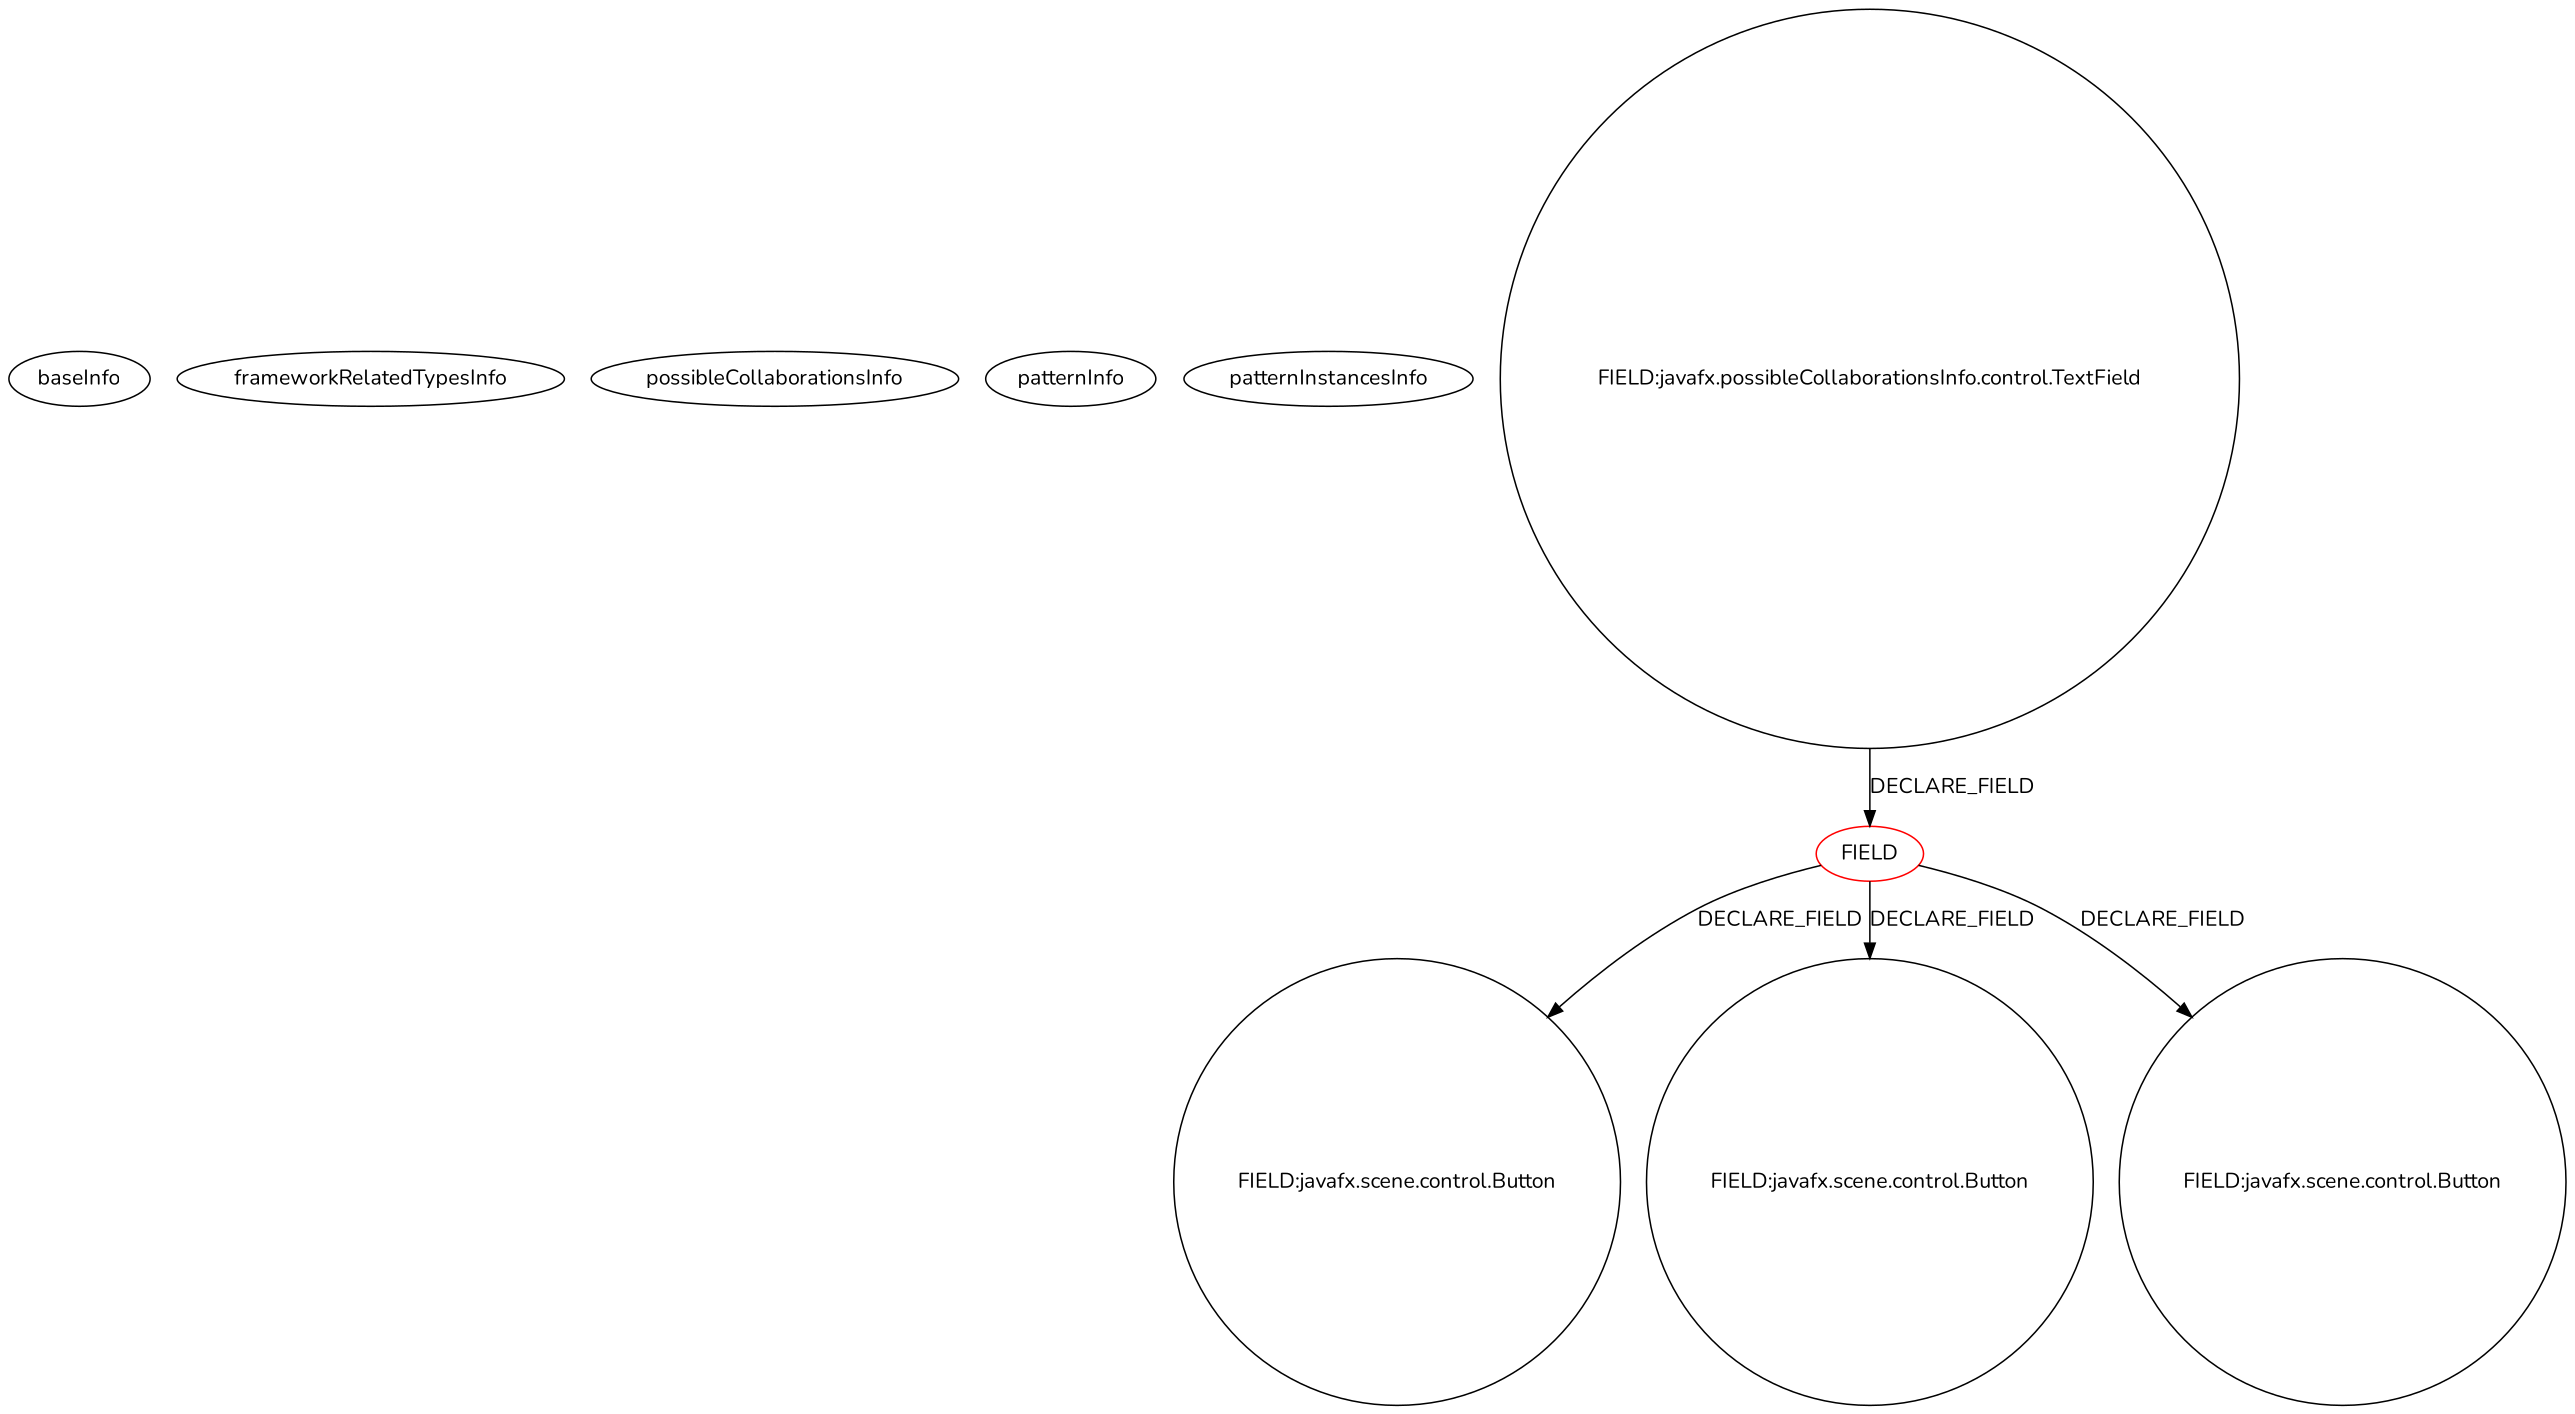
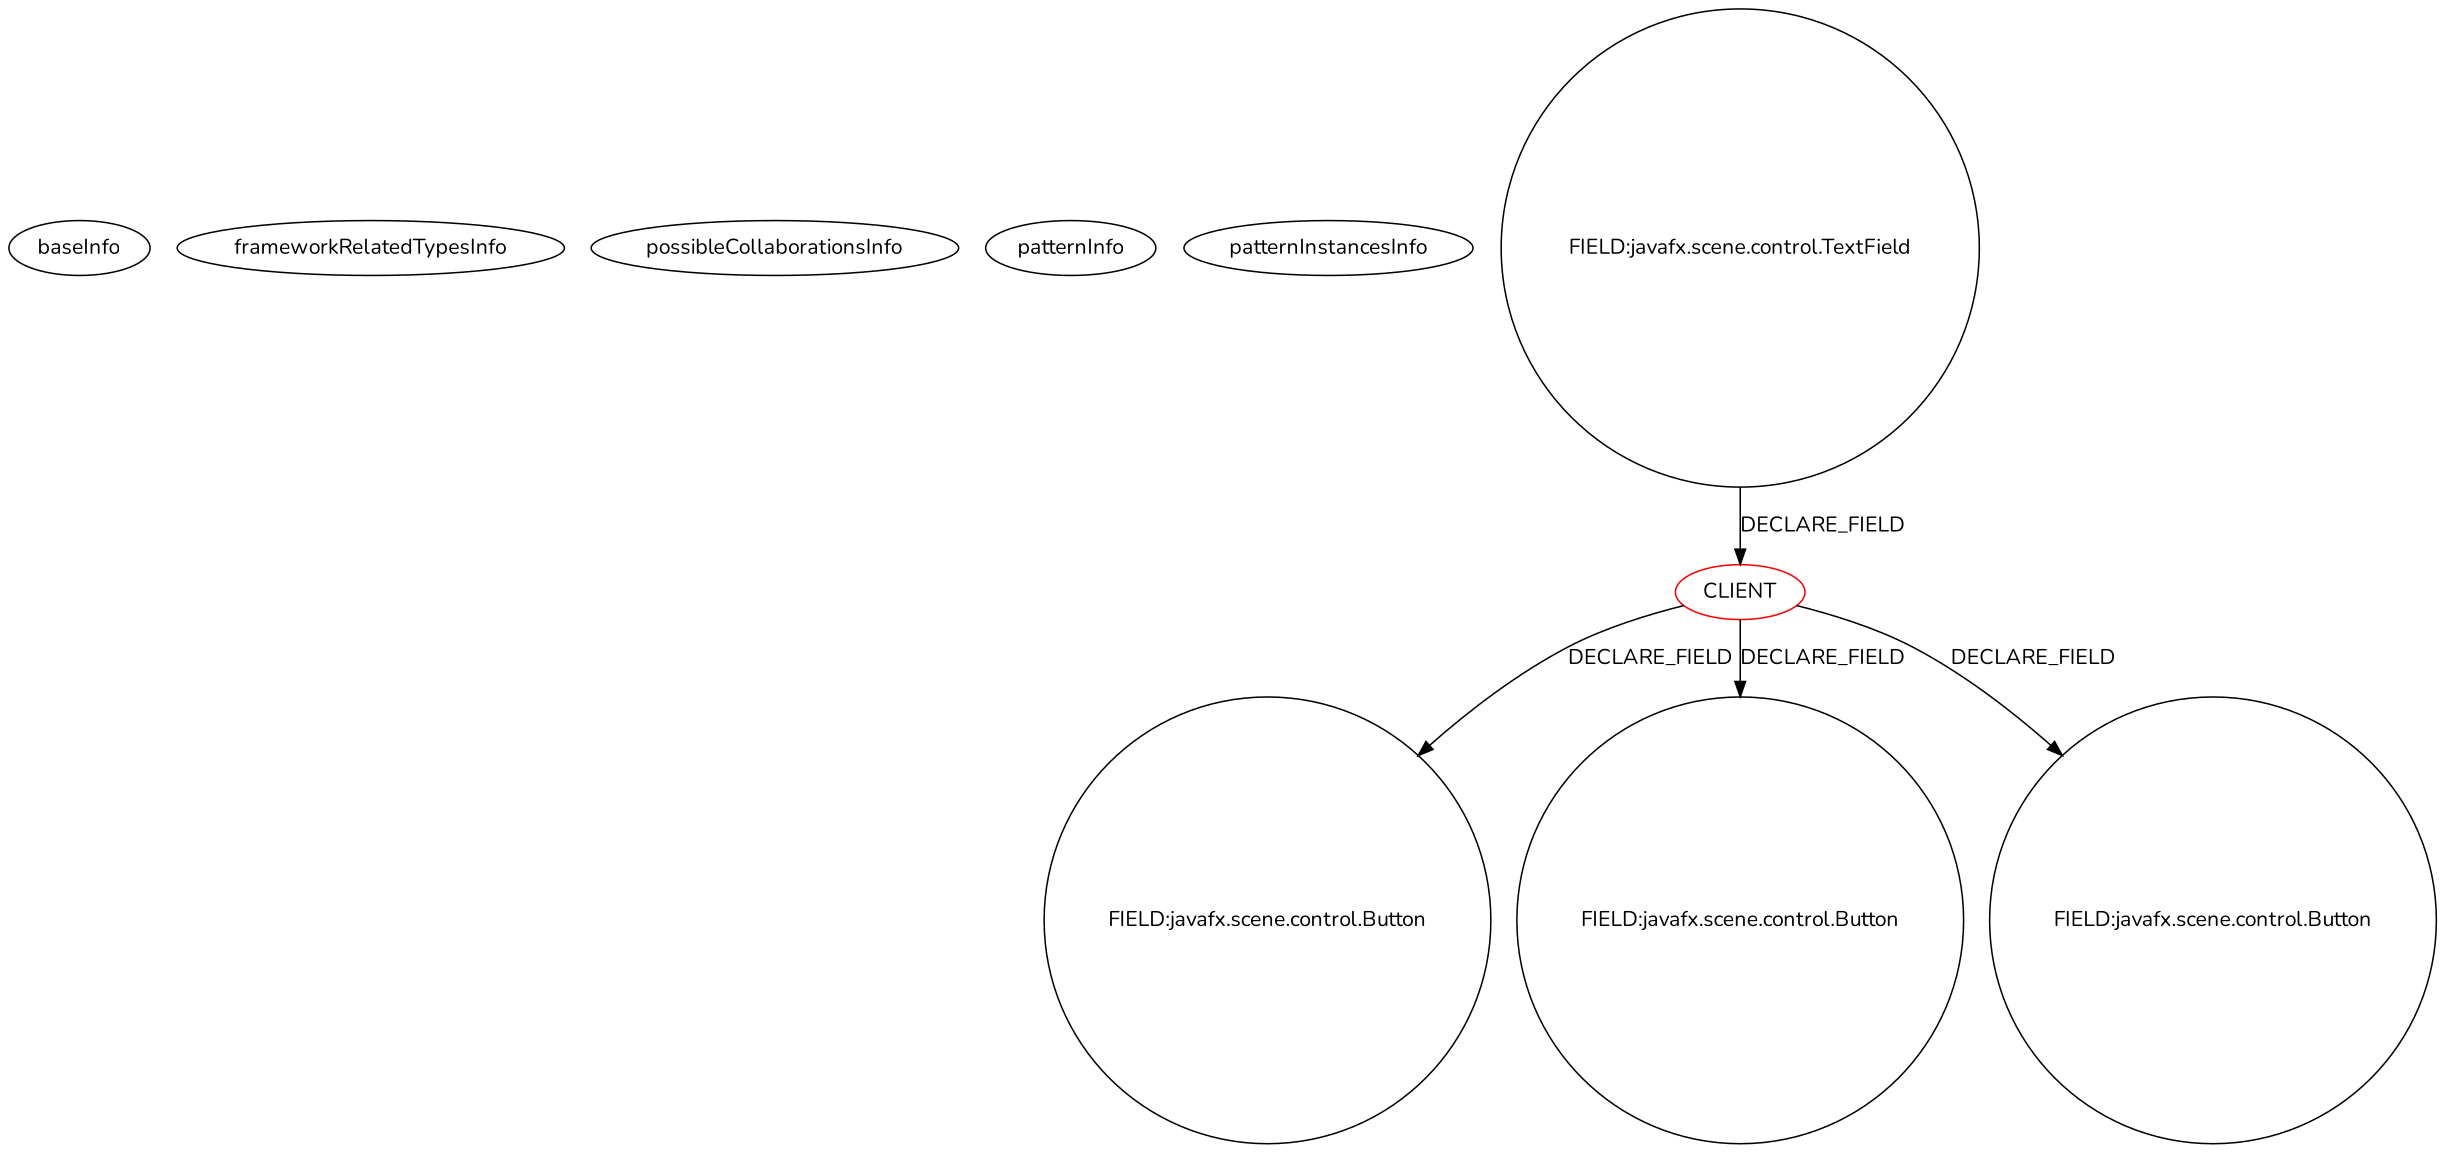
(1870, 379) -> (1740, 248)
(1870, 854) -> (1740, 592)
